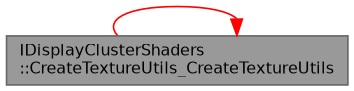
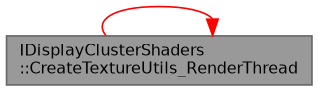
(177, 60) -> (159, 60)
